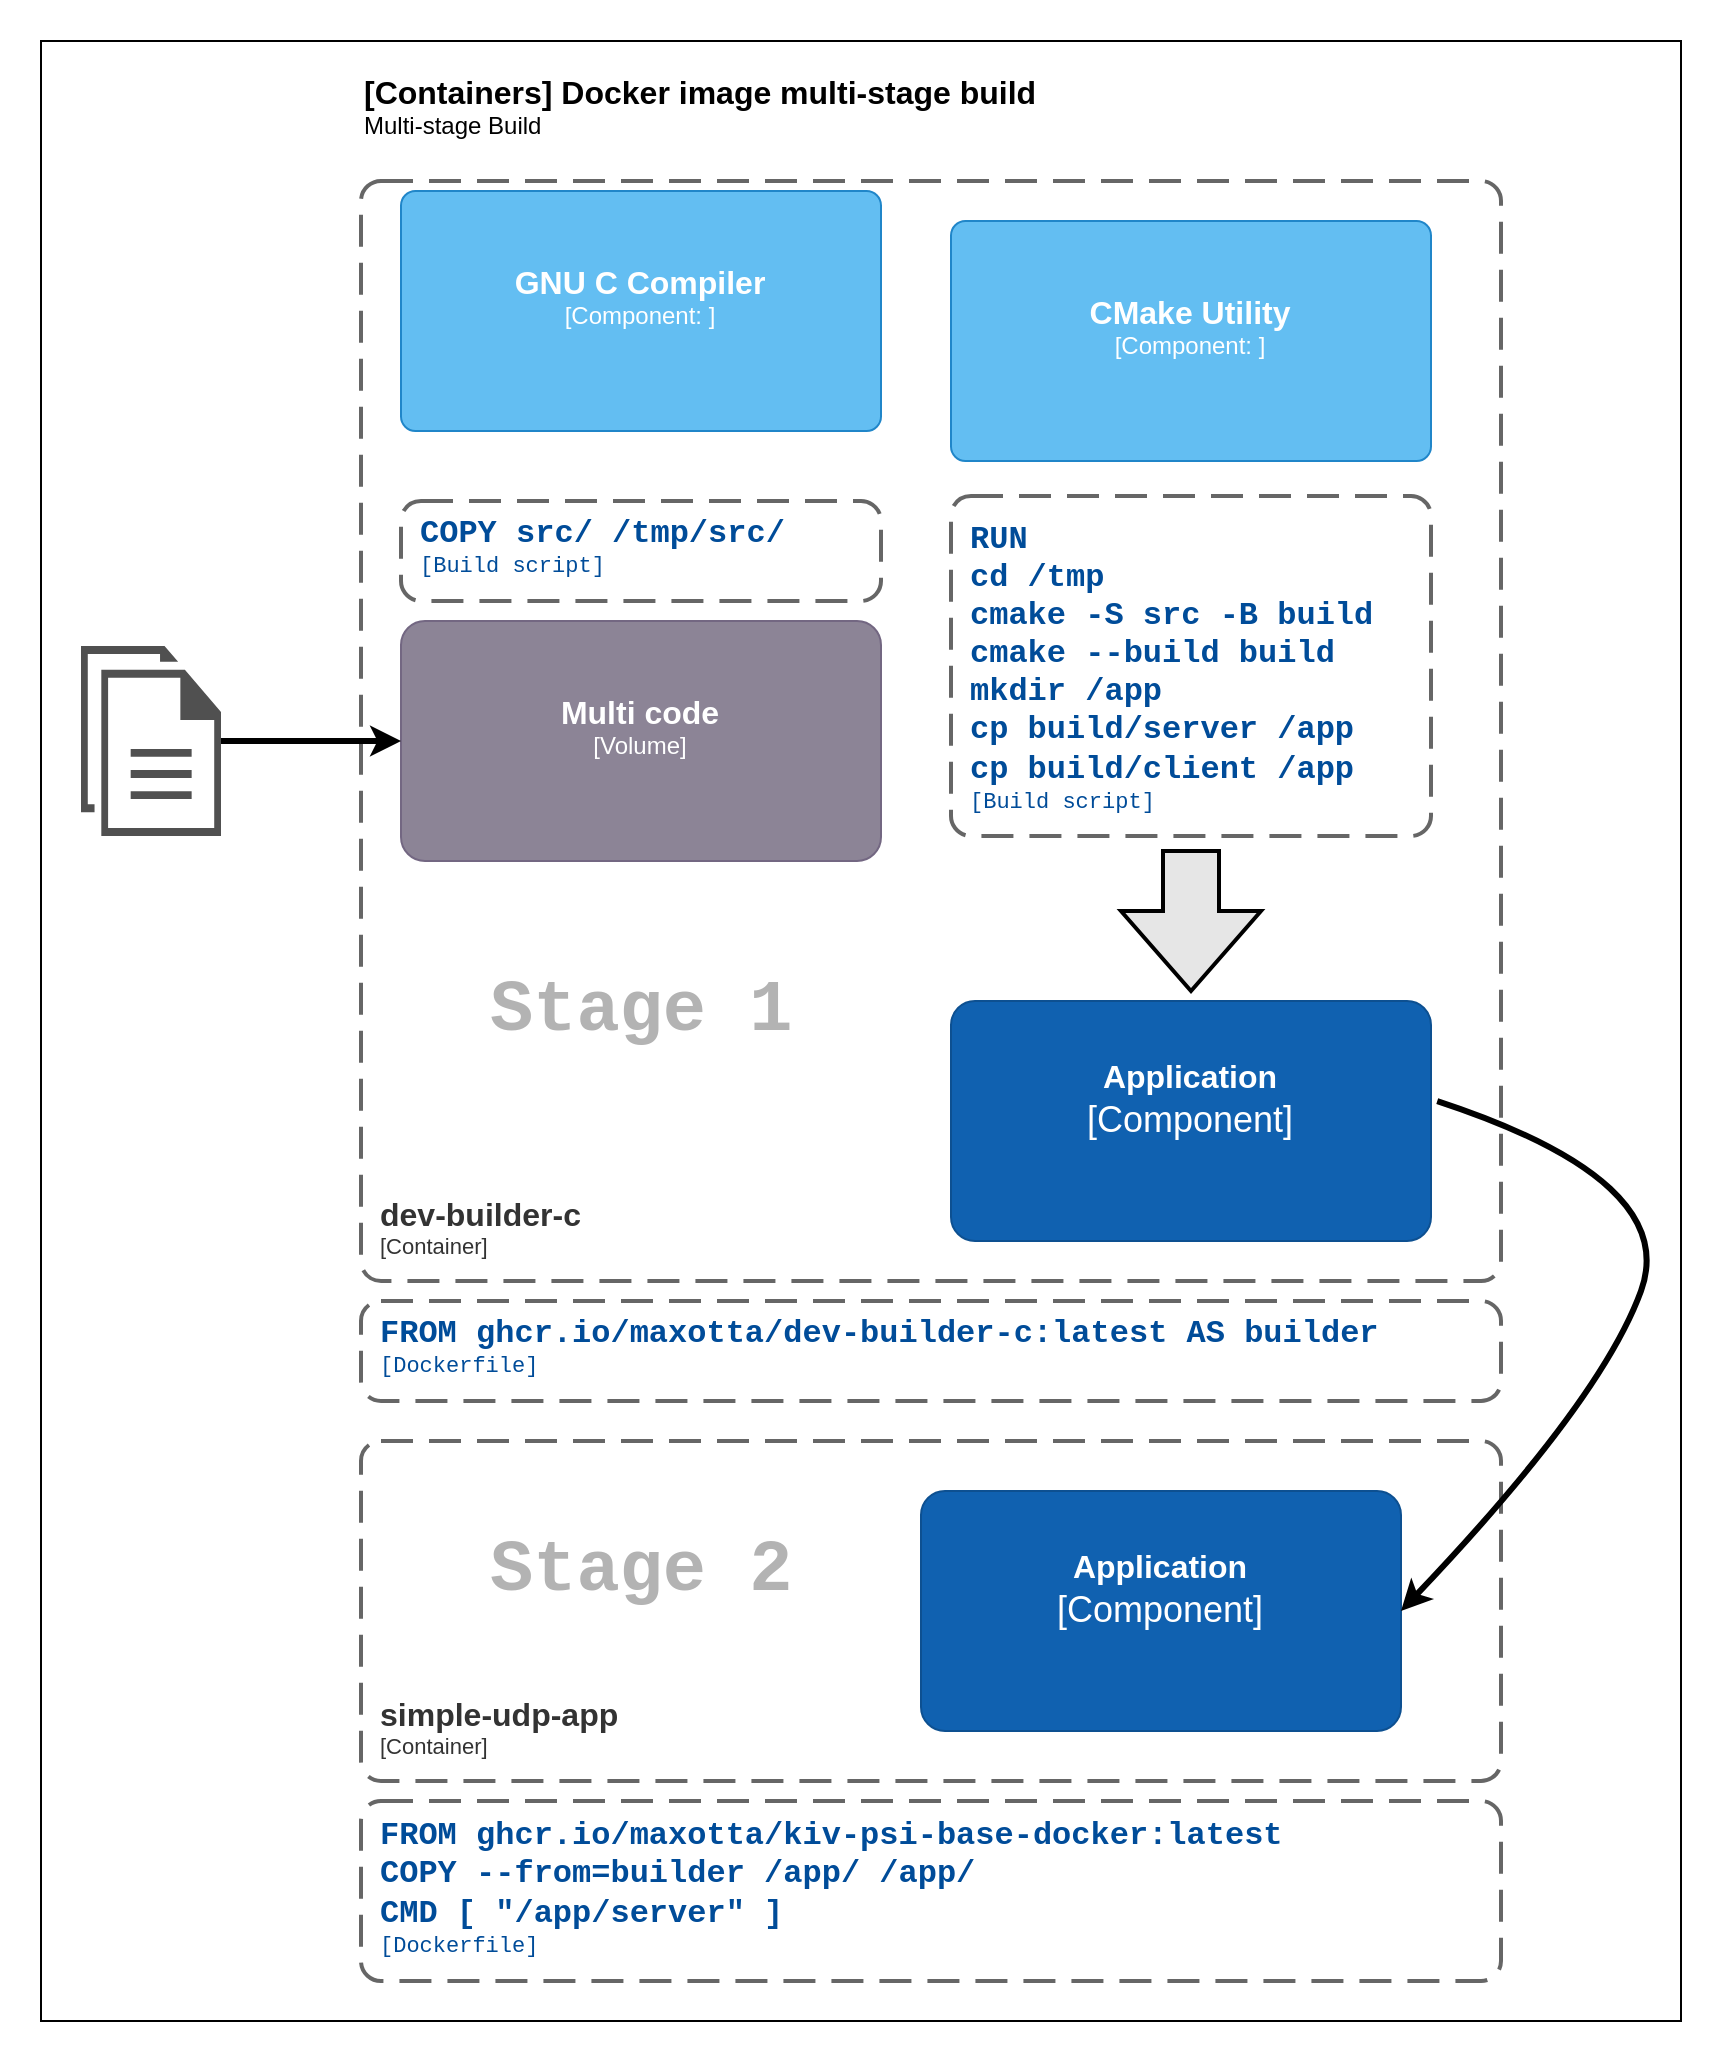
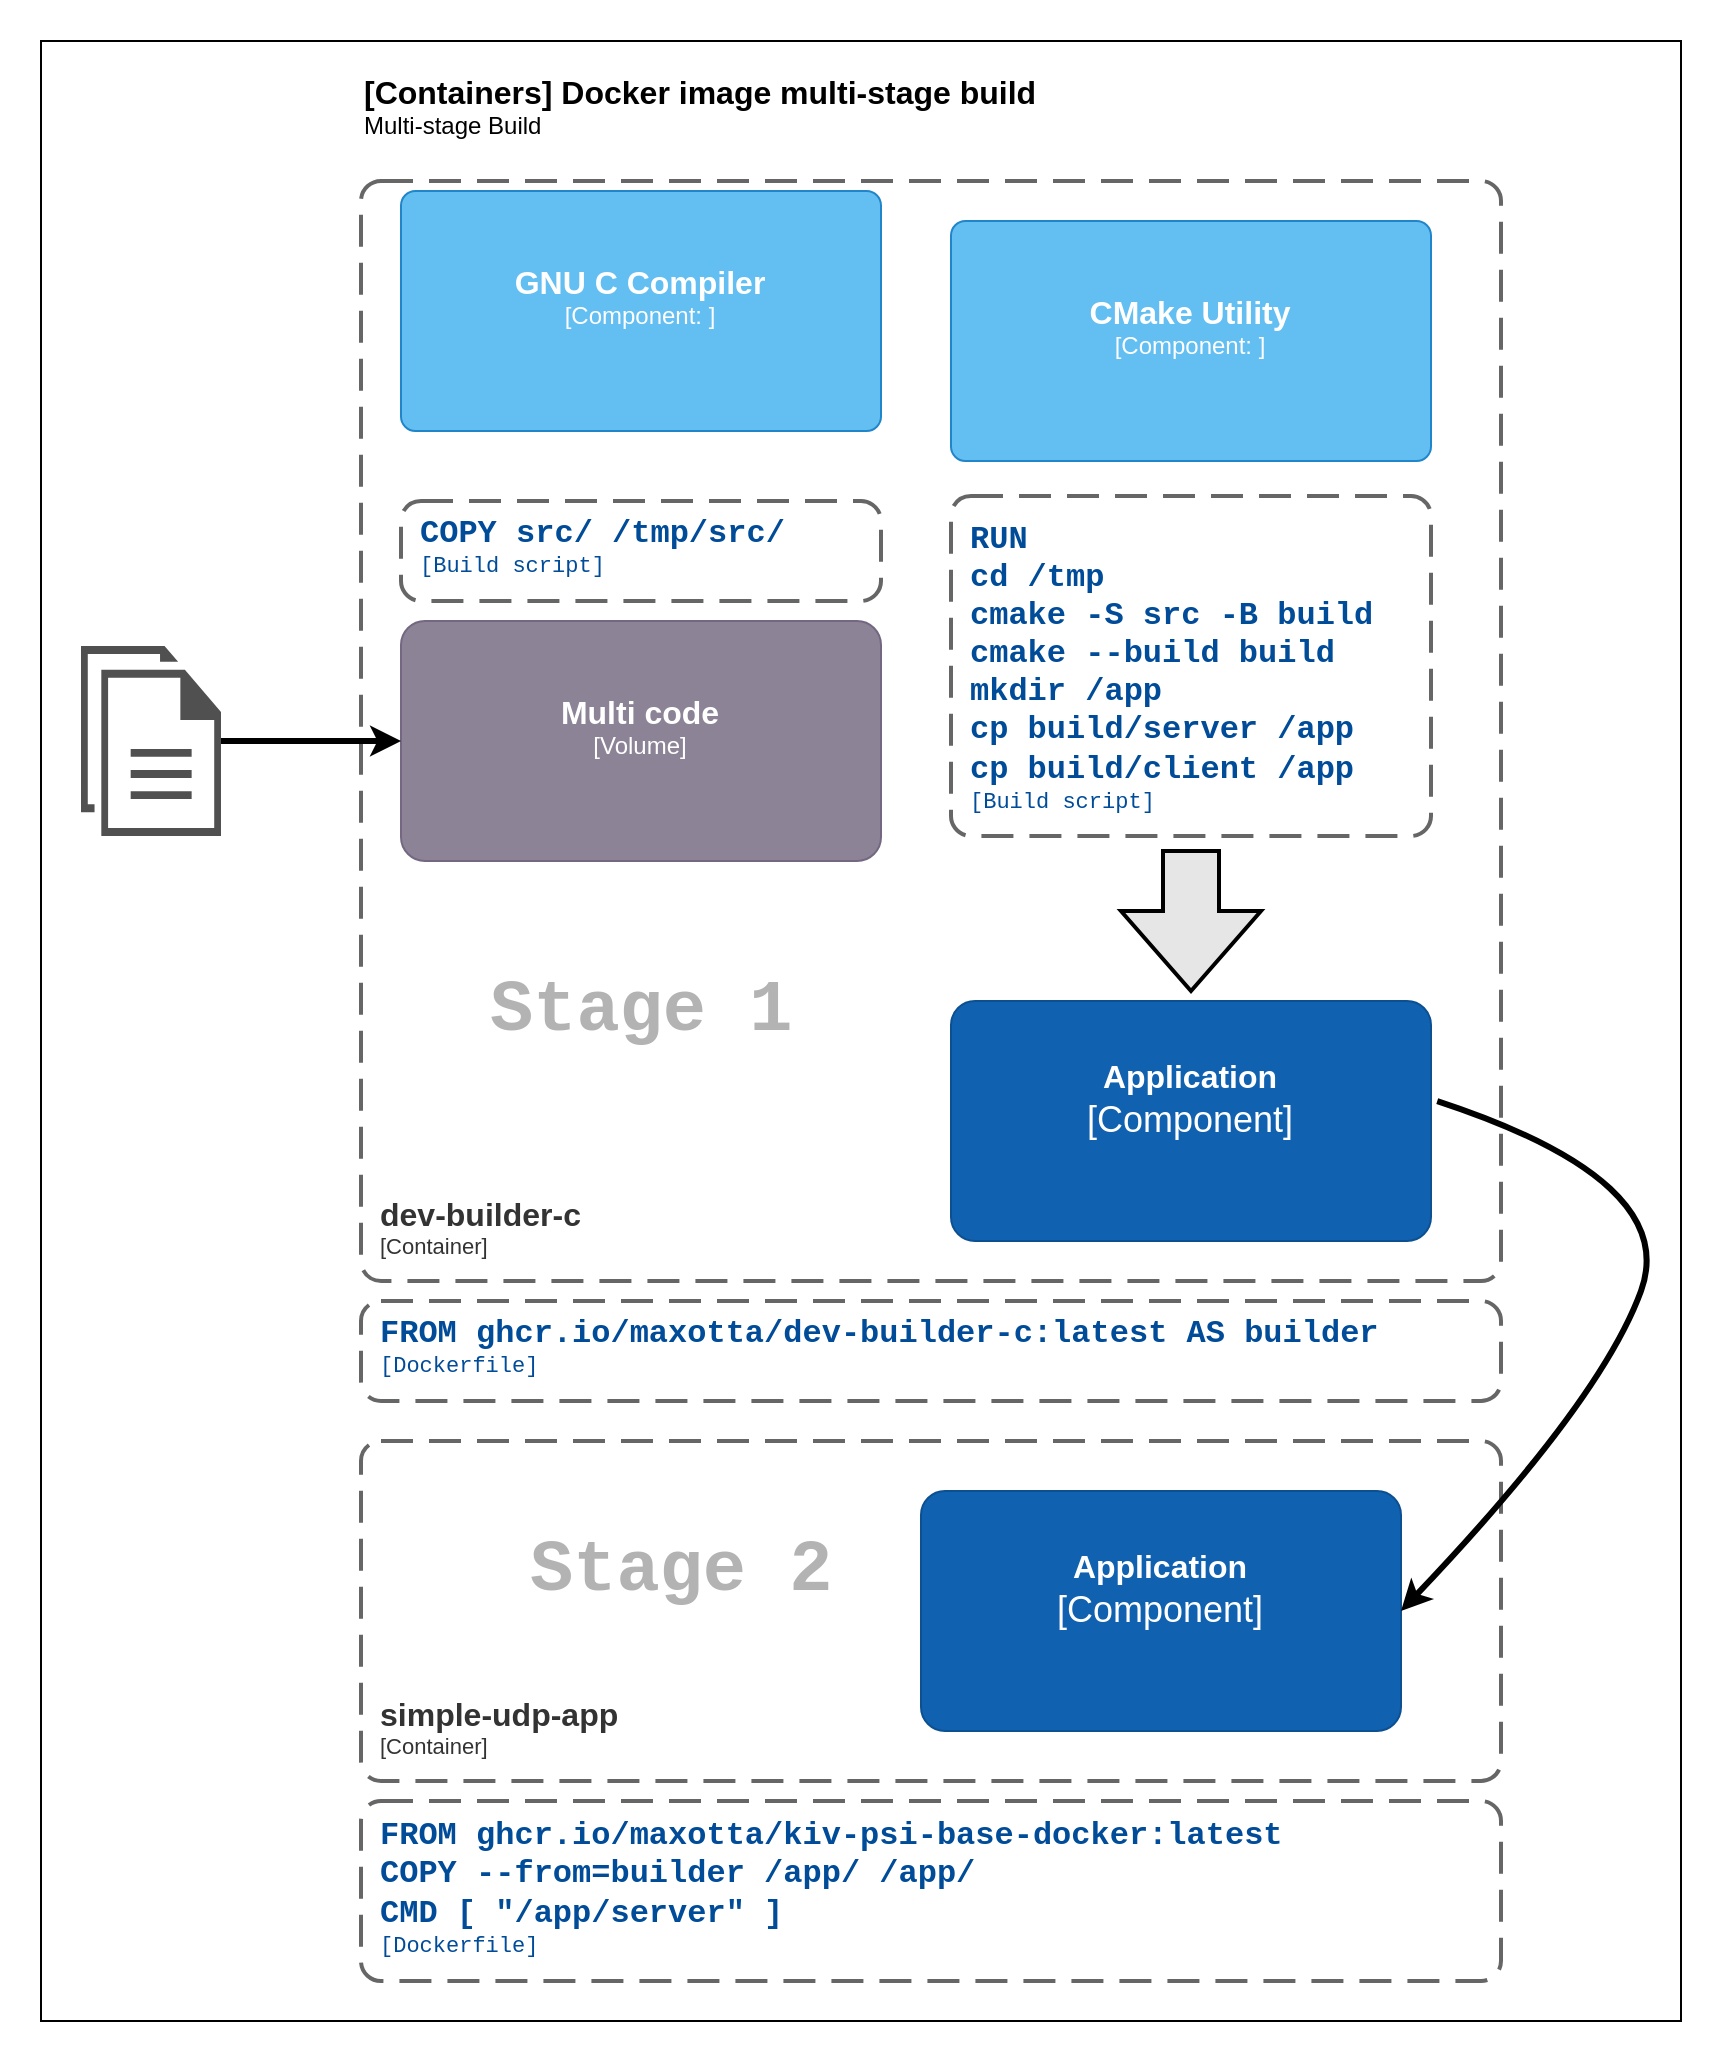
(661, 1561) -> (701, 1561)
